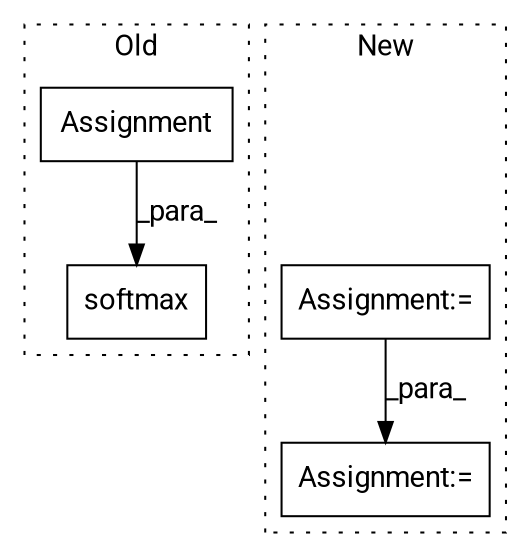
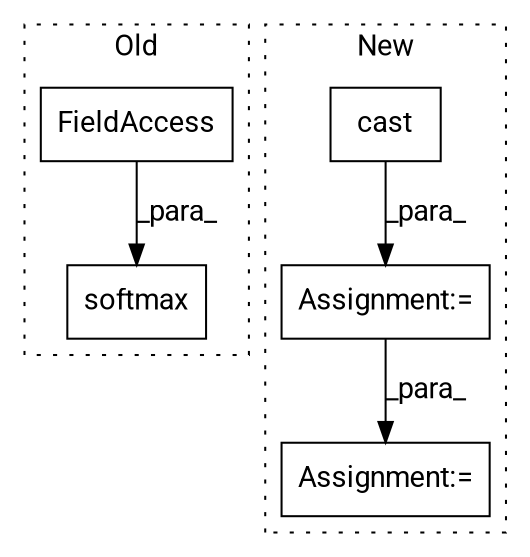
(137, 124) -> (137, 124)
none -> (386, 124)
